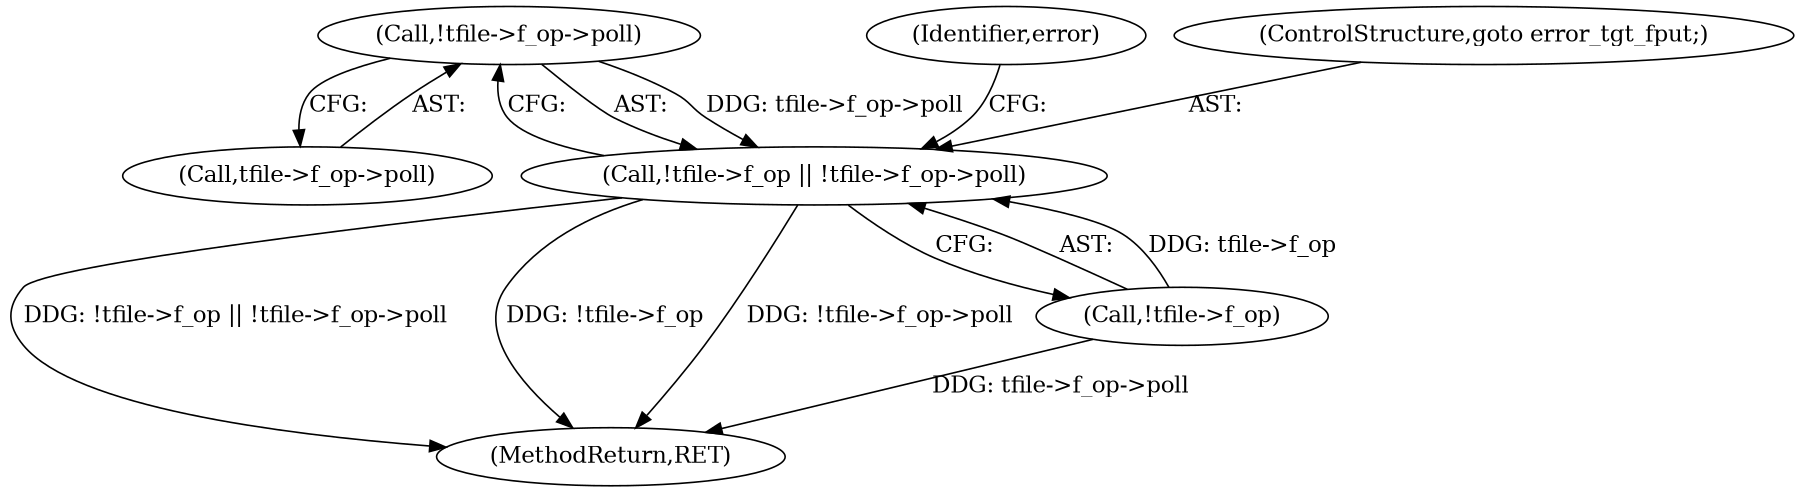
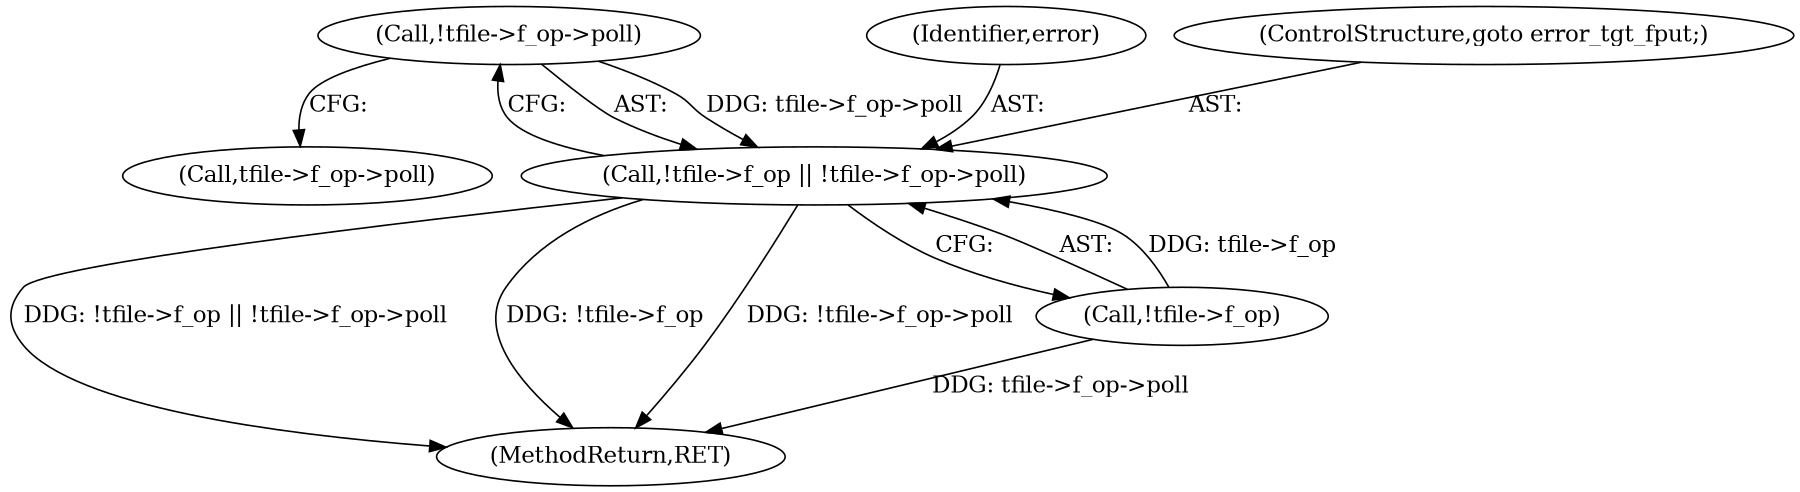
(1022, 106) -> (1022, 106)
(392, 108) -> none
